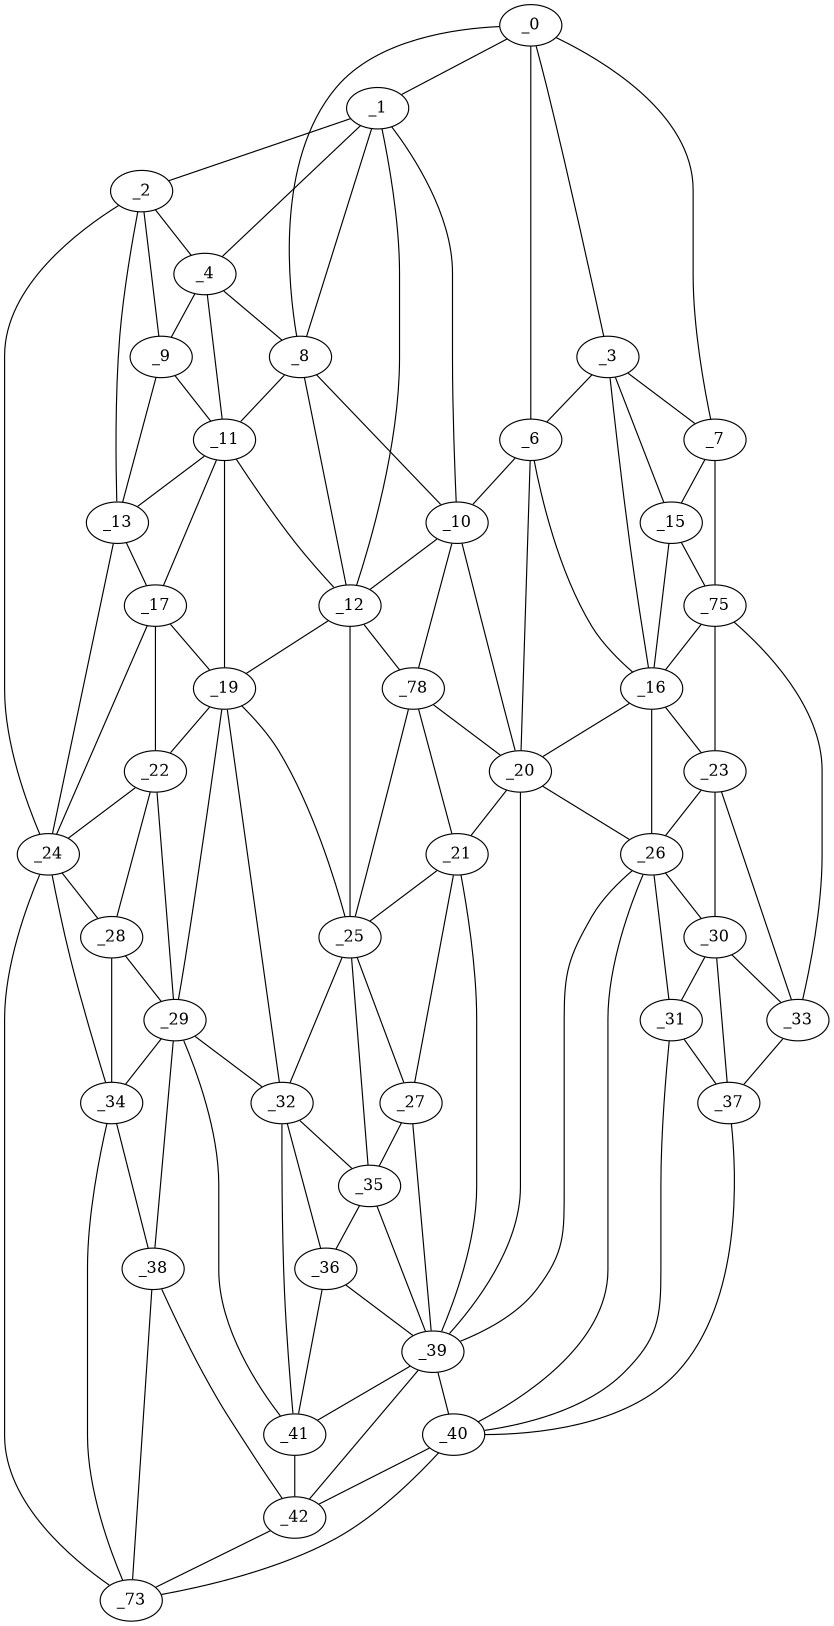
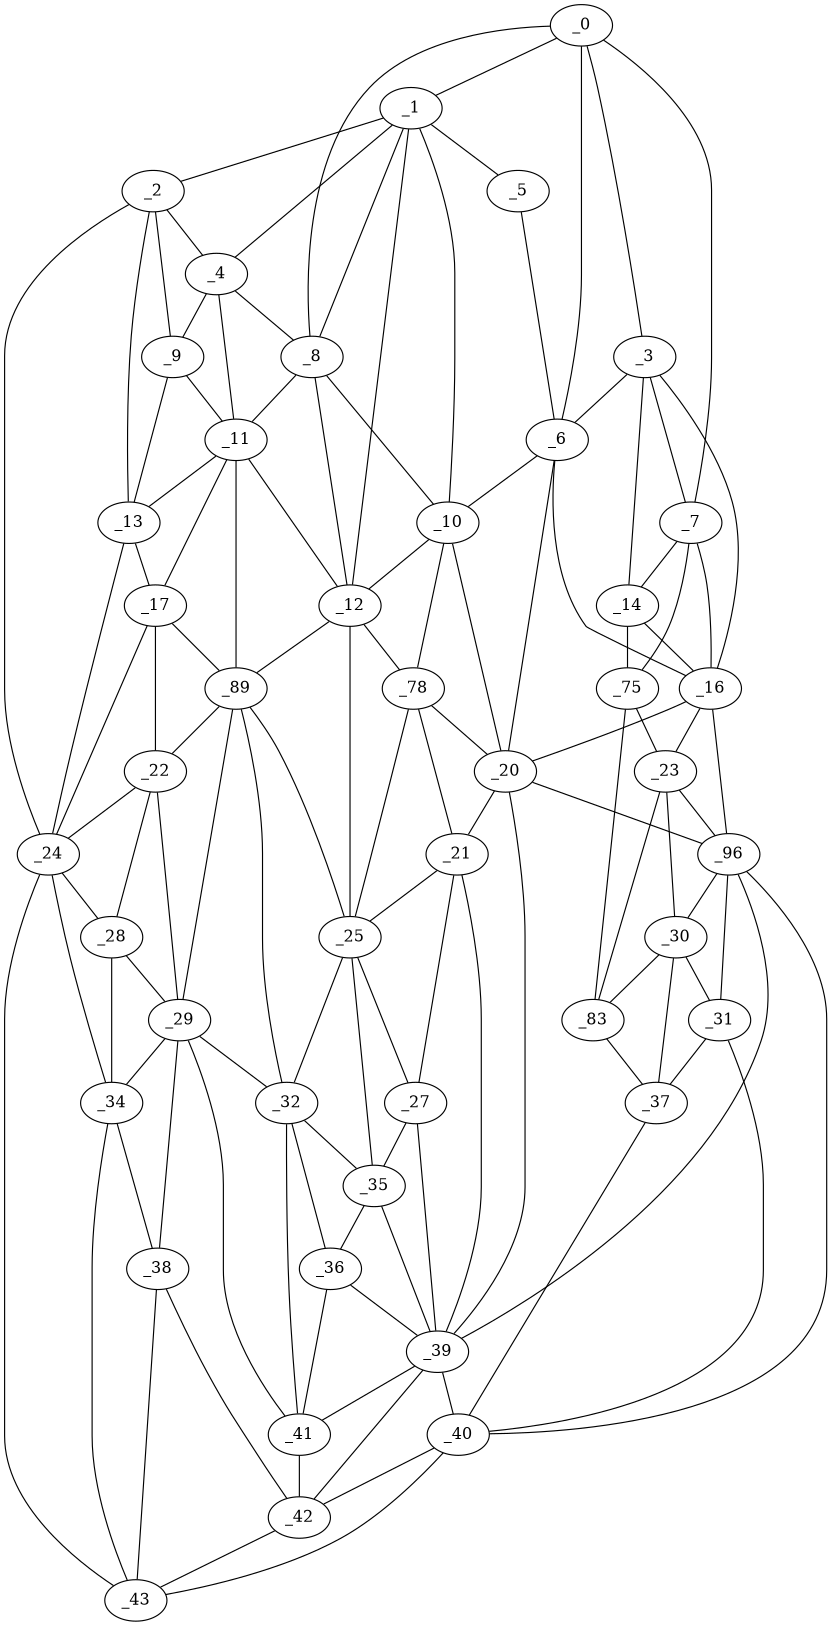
none -> (518, 191)
(671, 523) -> (628, 606)
(683, 647) -> (709, 605)
(225, 689) -> (236, 689)
(652, 854) -> (729, 854)
(798, 1020) -> (593, 1020)
(131, 1600) -> (136, 1600)
